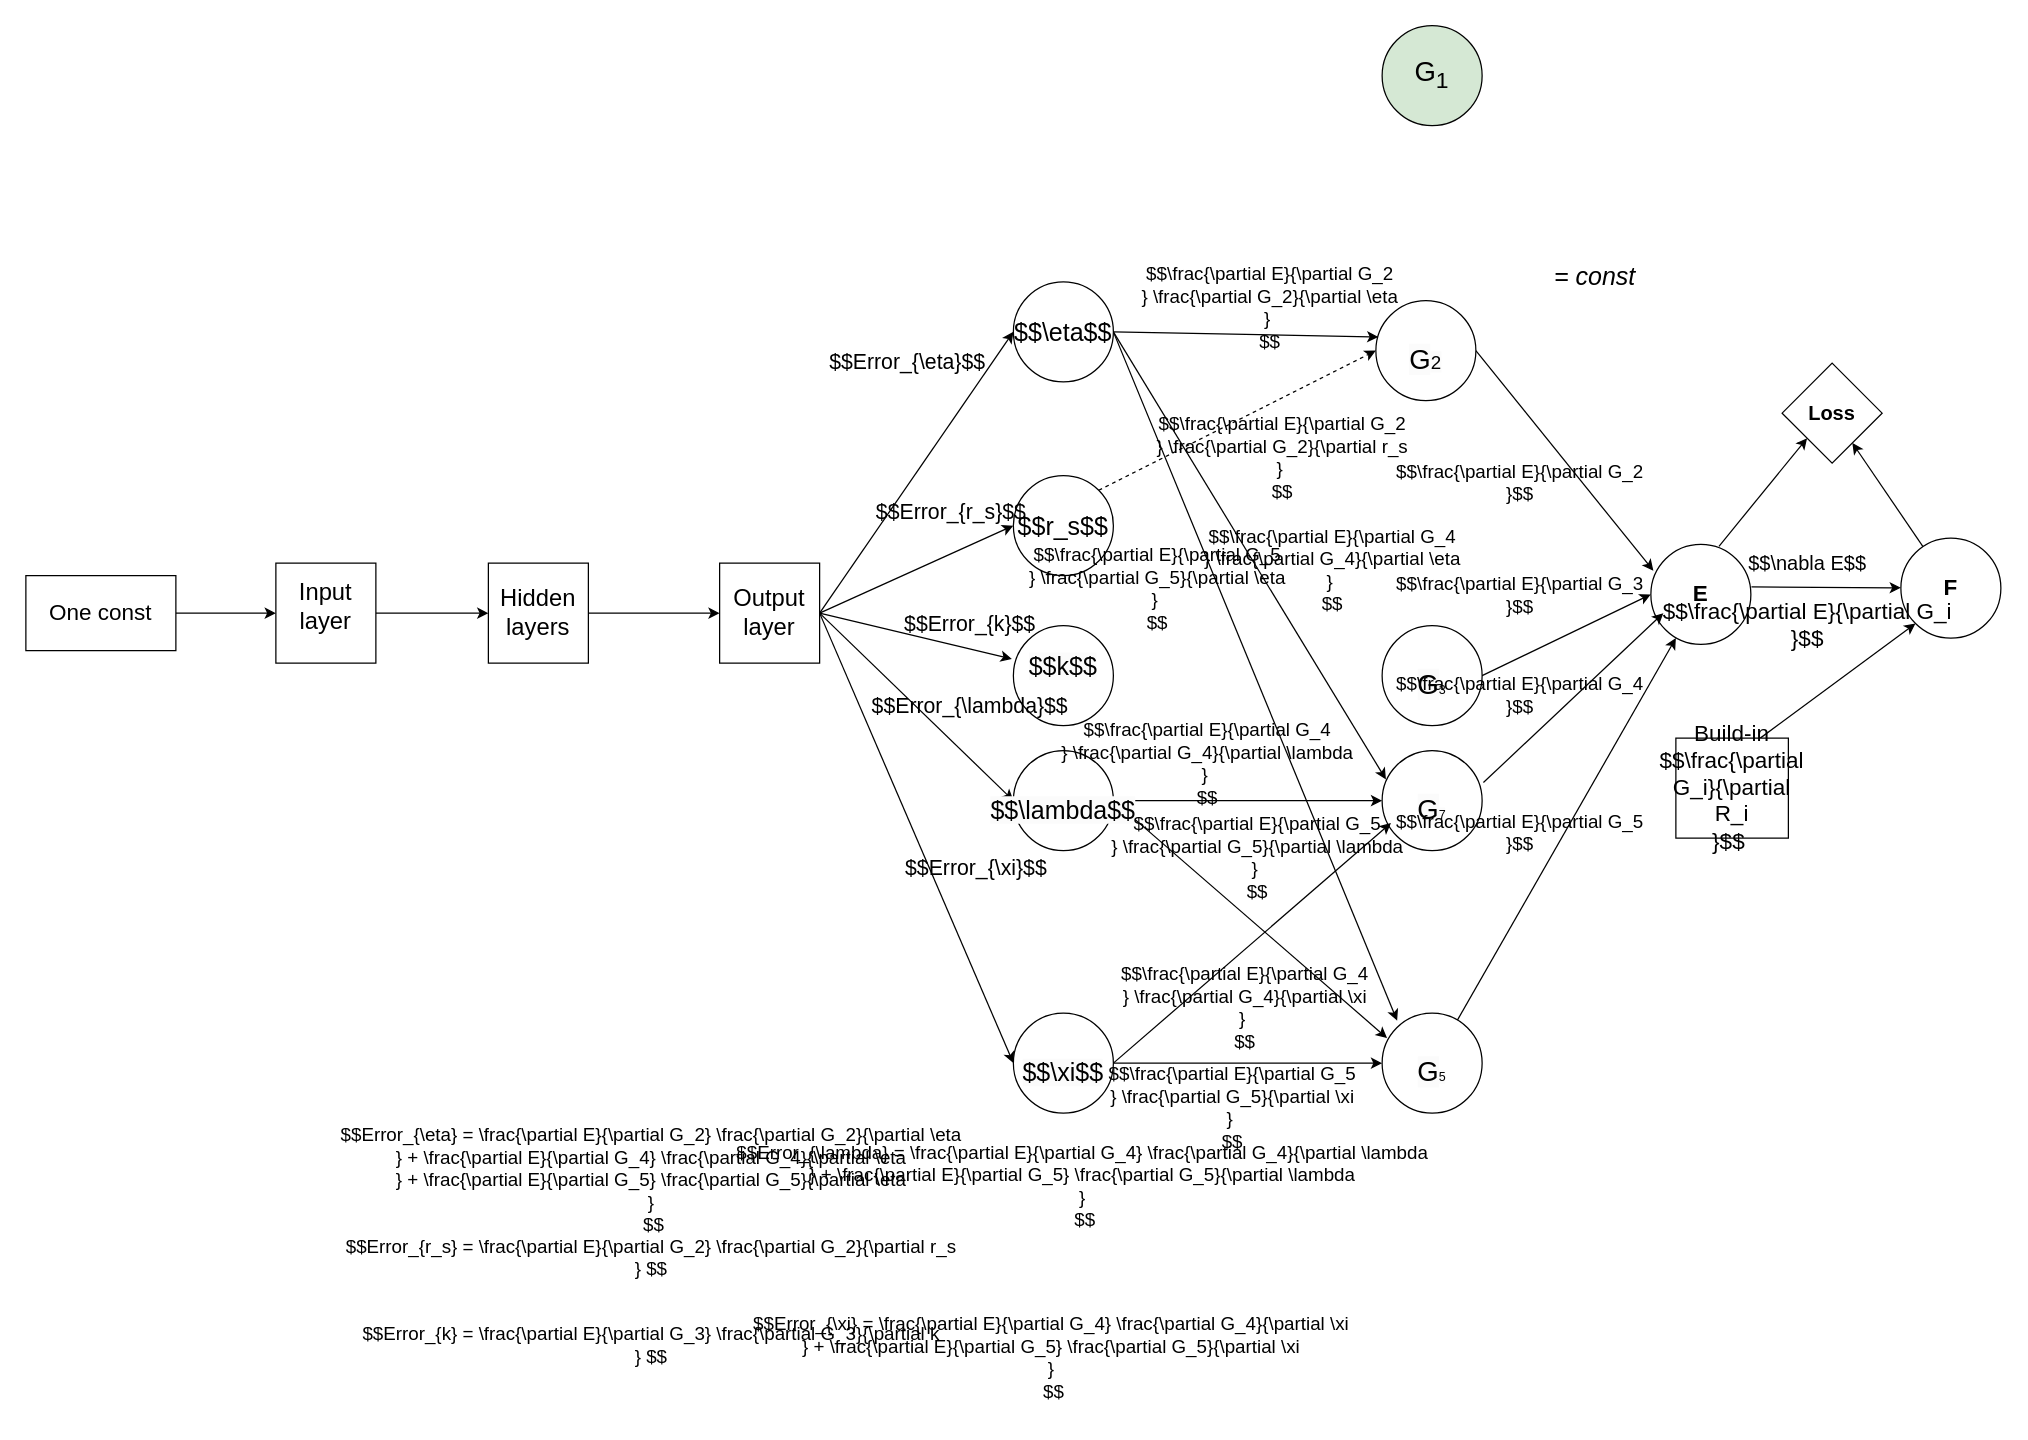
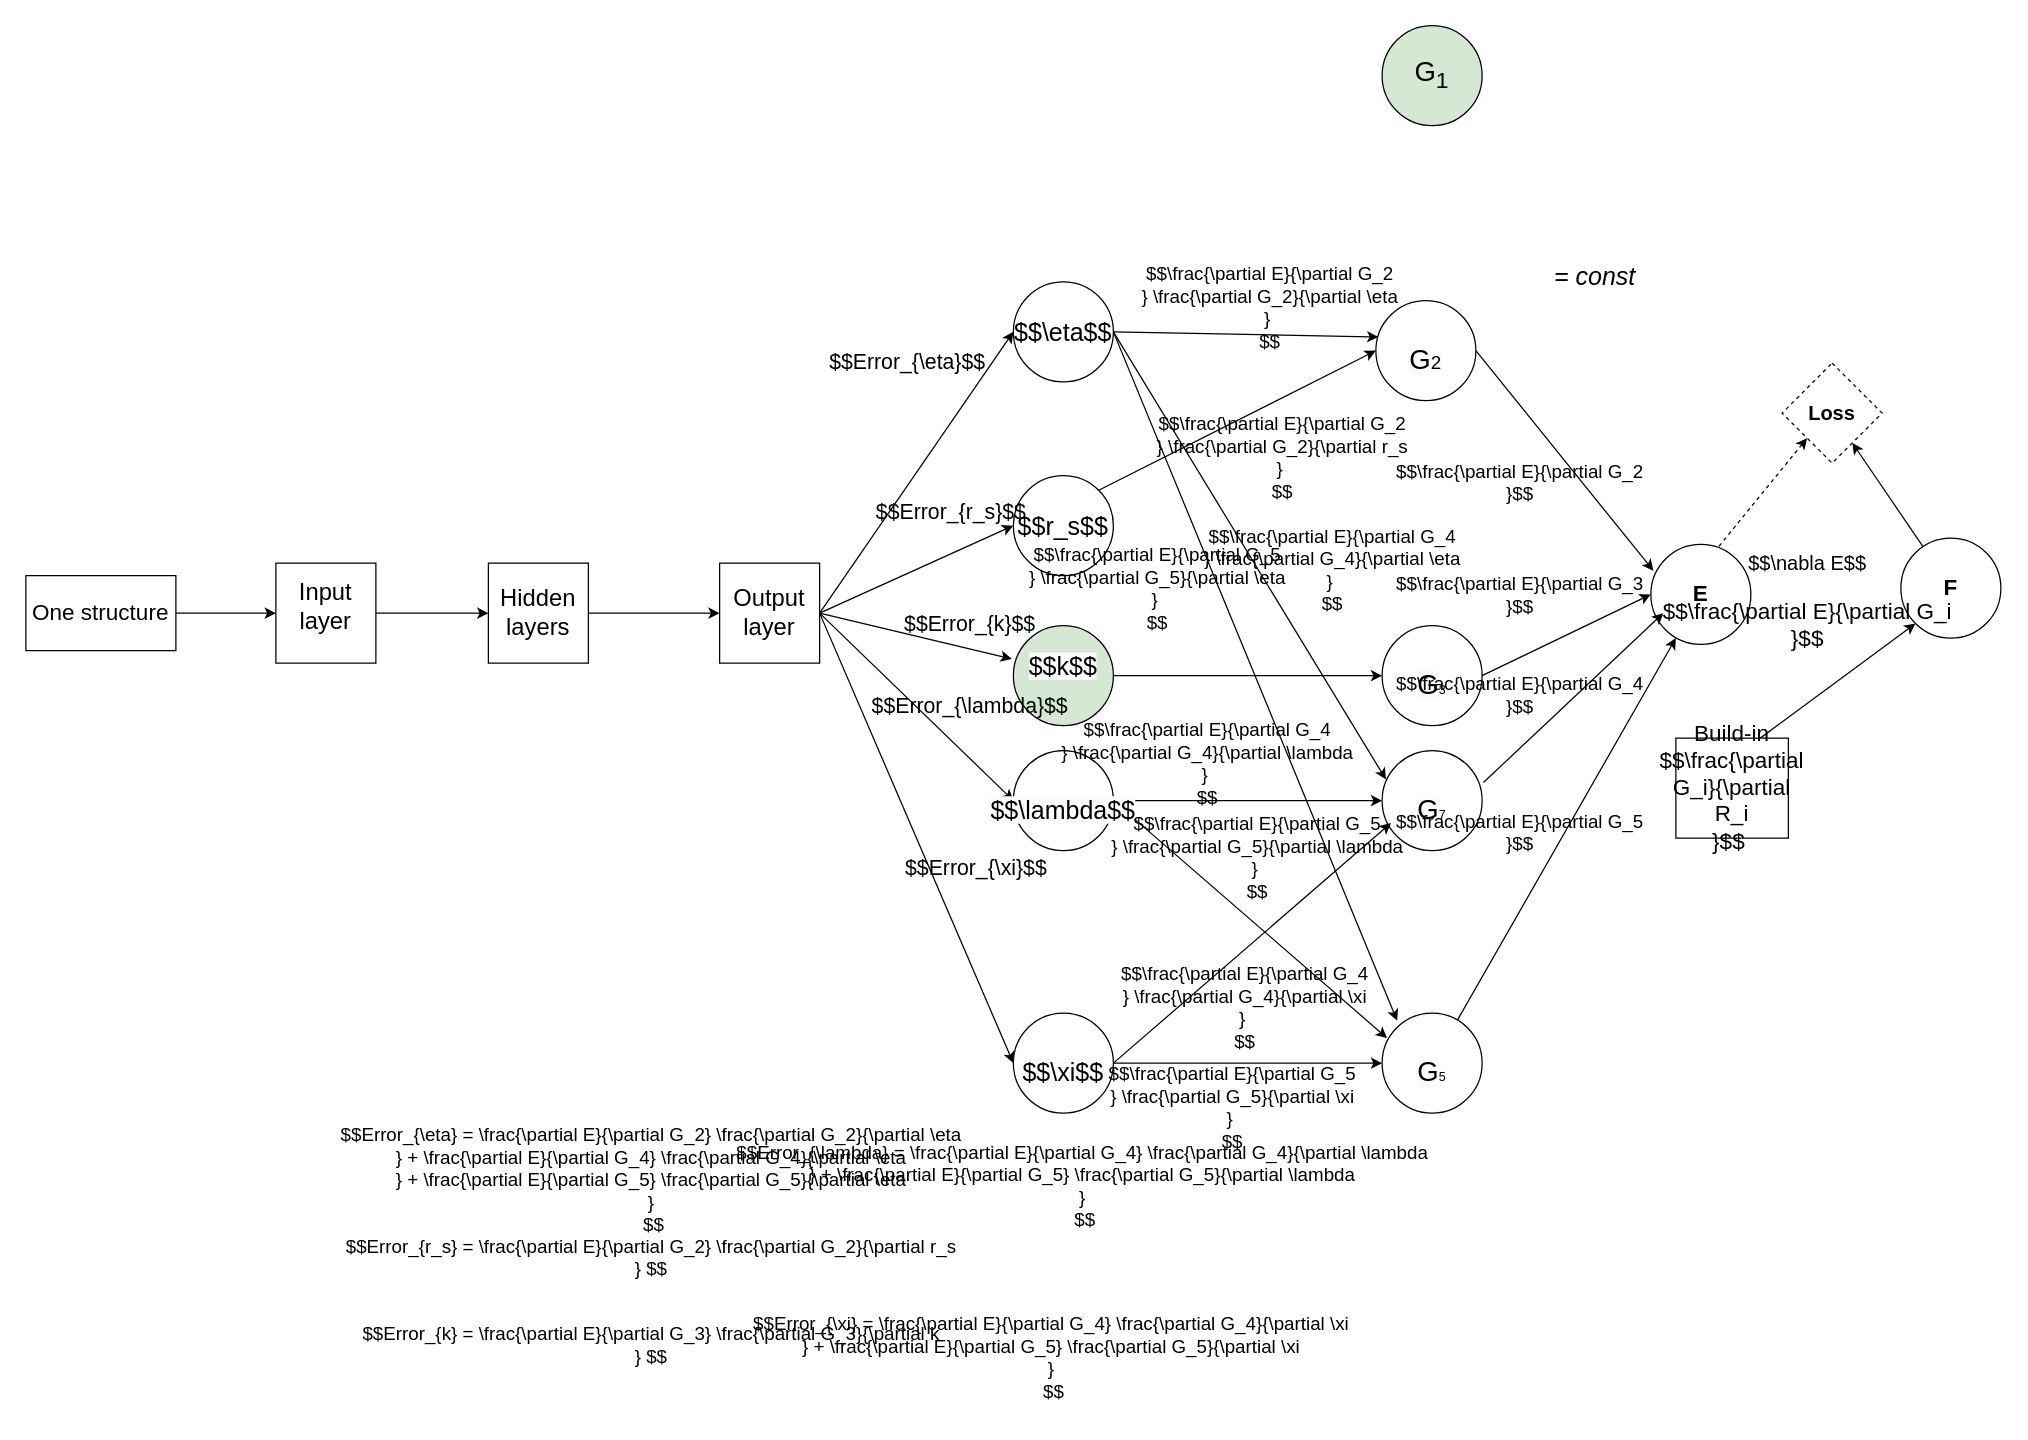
(1832, 413) -> (1832, 413)
(1233, 422) -> (1233, 422)
(1760, 496) -> (1760, 496)
(1821, 587) -> none
(101, 613) -> (101, 613)
(1063, 676) -> (1063, 676)
none -> (1244, 676)
